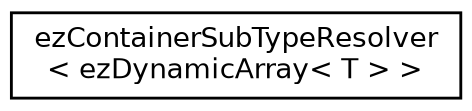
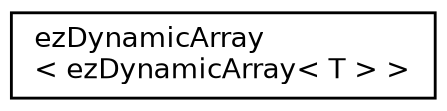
(236, 55) -> (223, 55)
